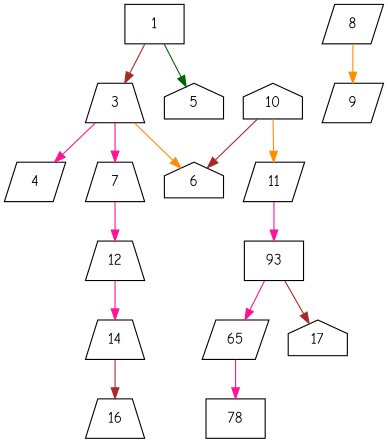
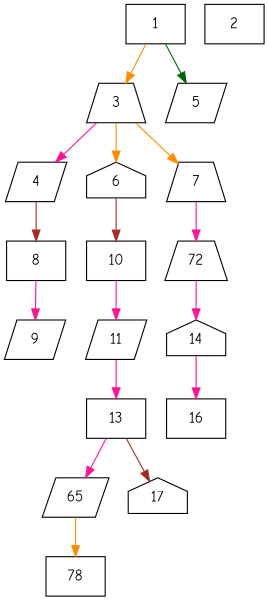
none -> (234, 24)
(353, 24) -> (36, 261)
(353, 58) -> (36, 295)
(137, 59) -> (138, 59)
(194, 103) -> (196, 103)
(273, 103) -> (116, 261)
(273, 135) -> (116, 295)
(115, 137) -> (153, 139)
(236, 140) -> (116, 214)
none -> (36, 216)
(115, 261) -> (196, 261)
(274, 261) -> (116, 419)
(115, 340) -> (196, 340)
(115, 374) -> (196, 372)
(236, 374) -> (76, 532)
(115, 419) -> (196, 419)
